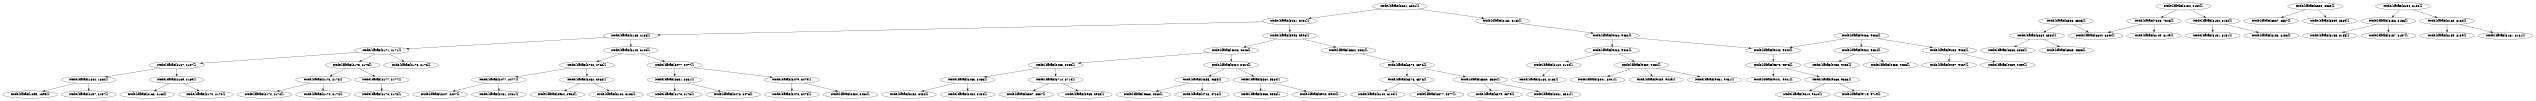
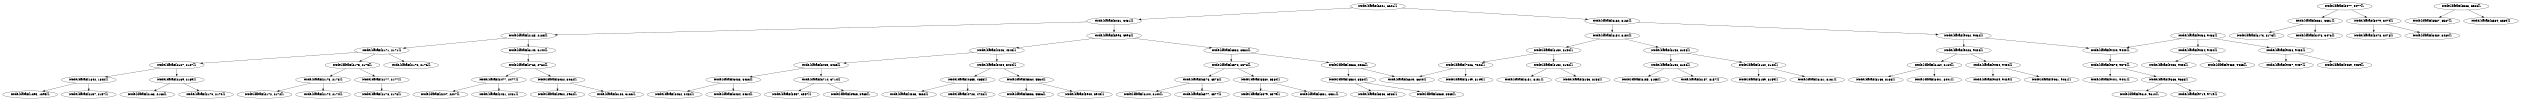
none -> (1612, 36)
(652, 57) -> none
none -> (1289, 58)
(1620, 72) -> (1934, 71)
